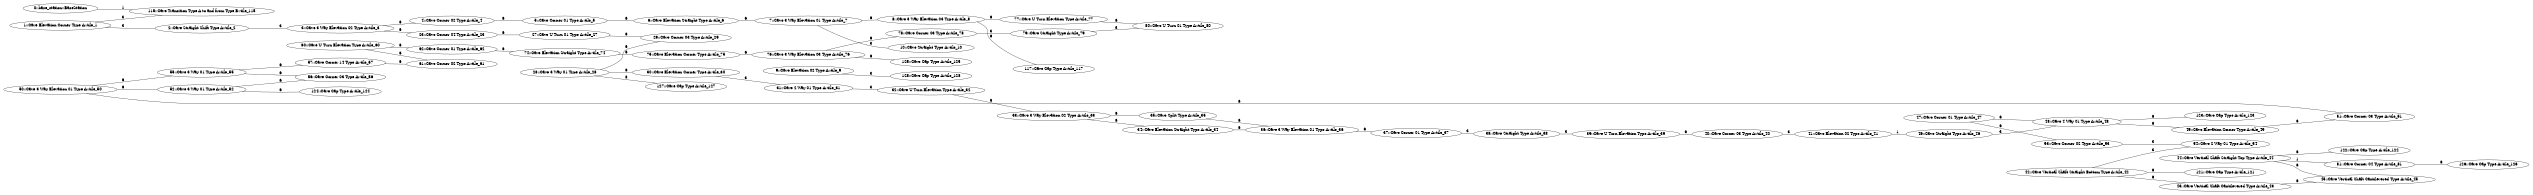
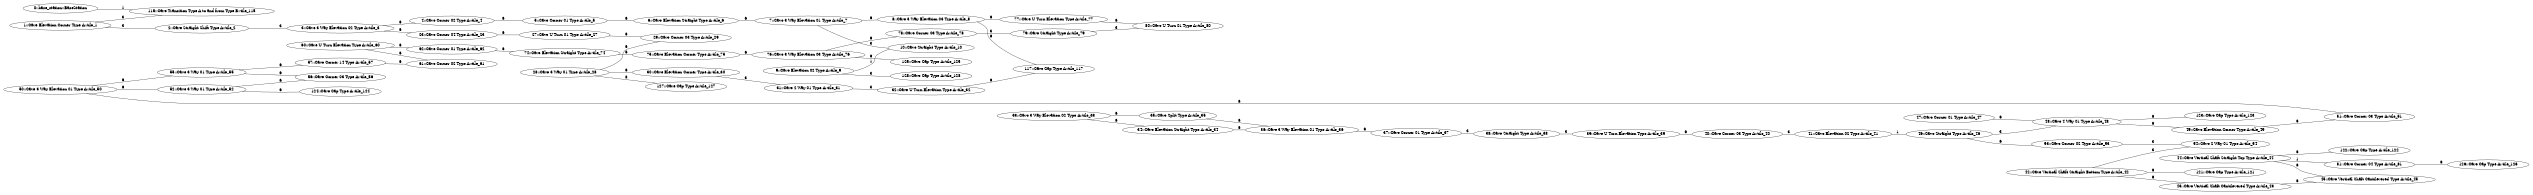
none -> (874, 62)
(986, 102) -> (999, 81)
(2013, 131) -> (2000, 144)
